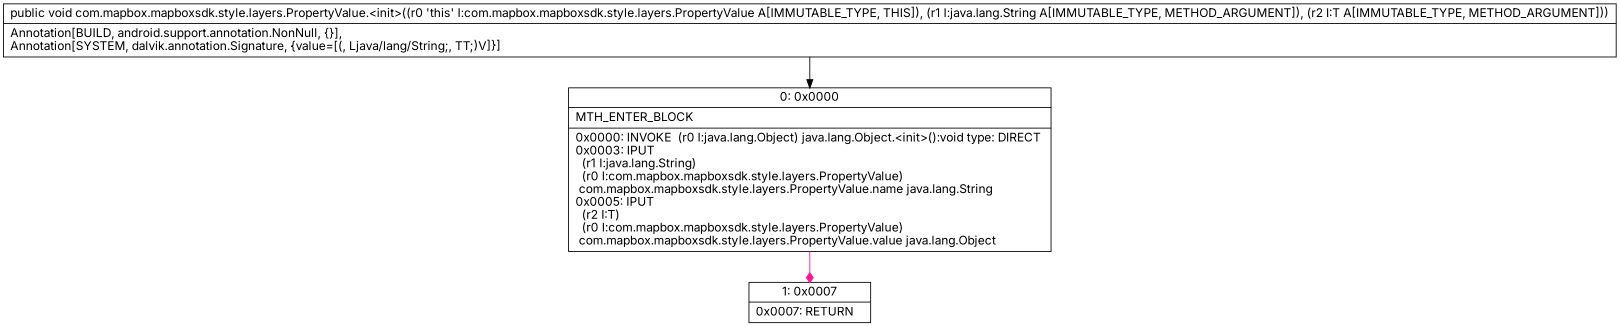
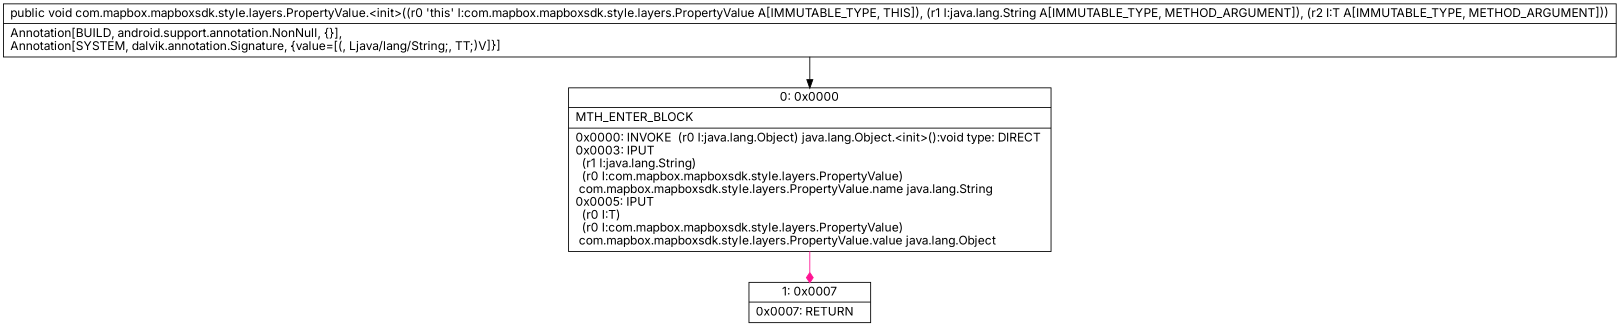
(598, 215) -> (598, 215)
